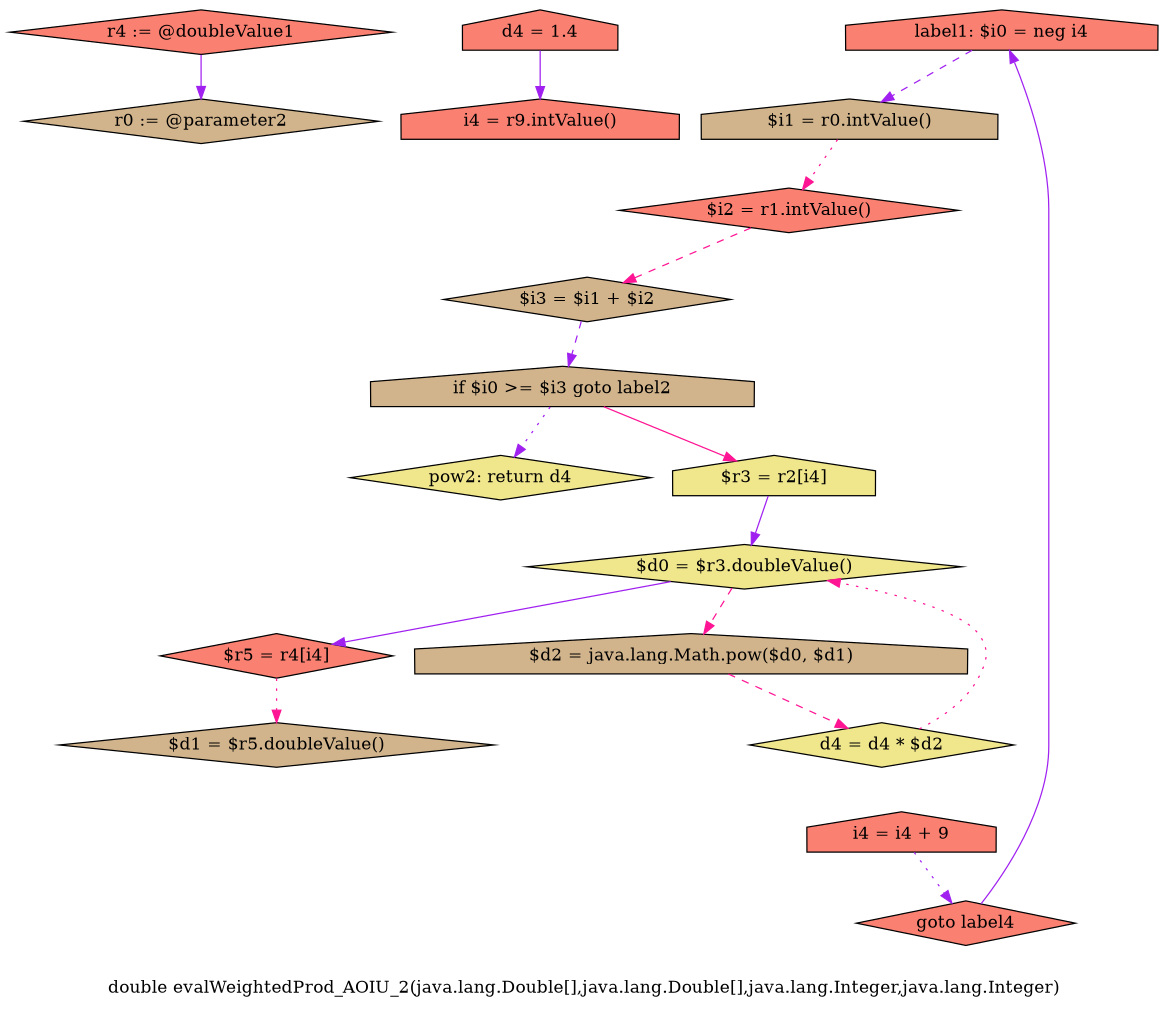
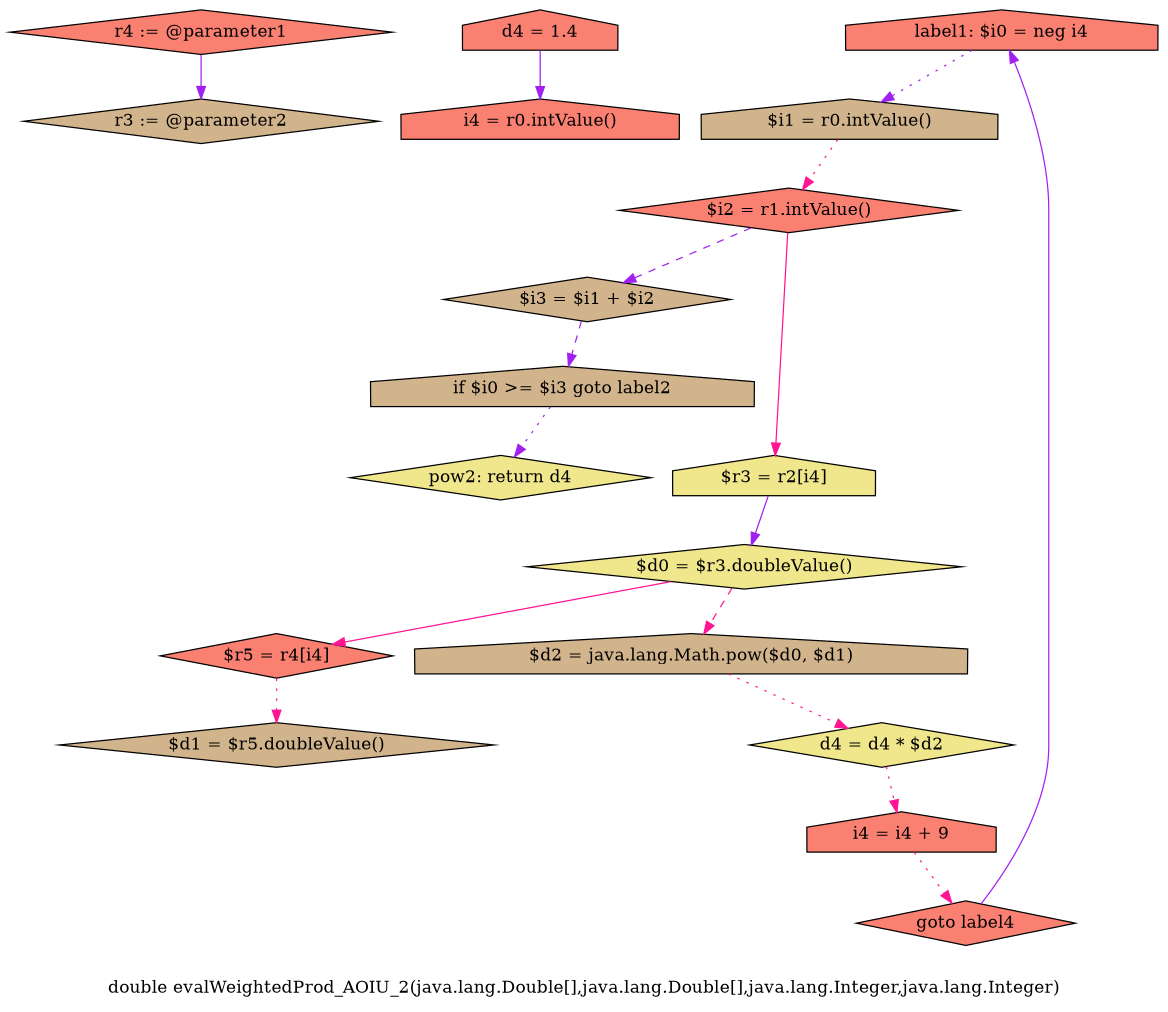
(201, 32) -> (201, 32)
(932, 73) -> (932, 73)
(201, 121) -> (201, 121)
(540, 121) -> (540, 121)
(693, 253) -> (693, 253)
(664, 431) -> (782, 338)
(508, 612) -> (508, 612)
(970, 626) -> (890, 784)
(782, 699) -> (782, 699)
(929, 873) -> (929, 873)
